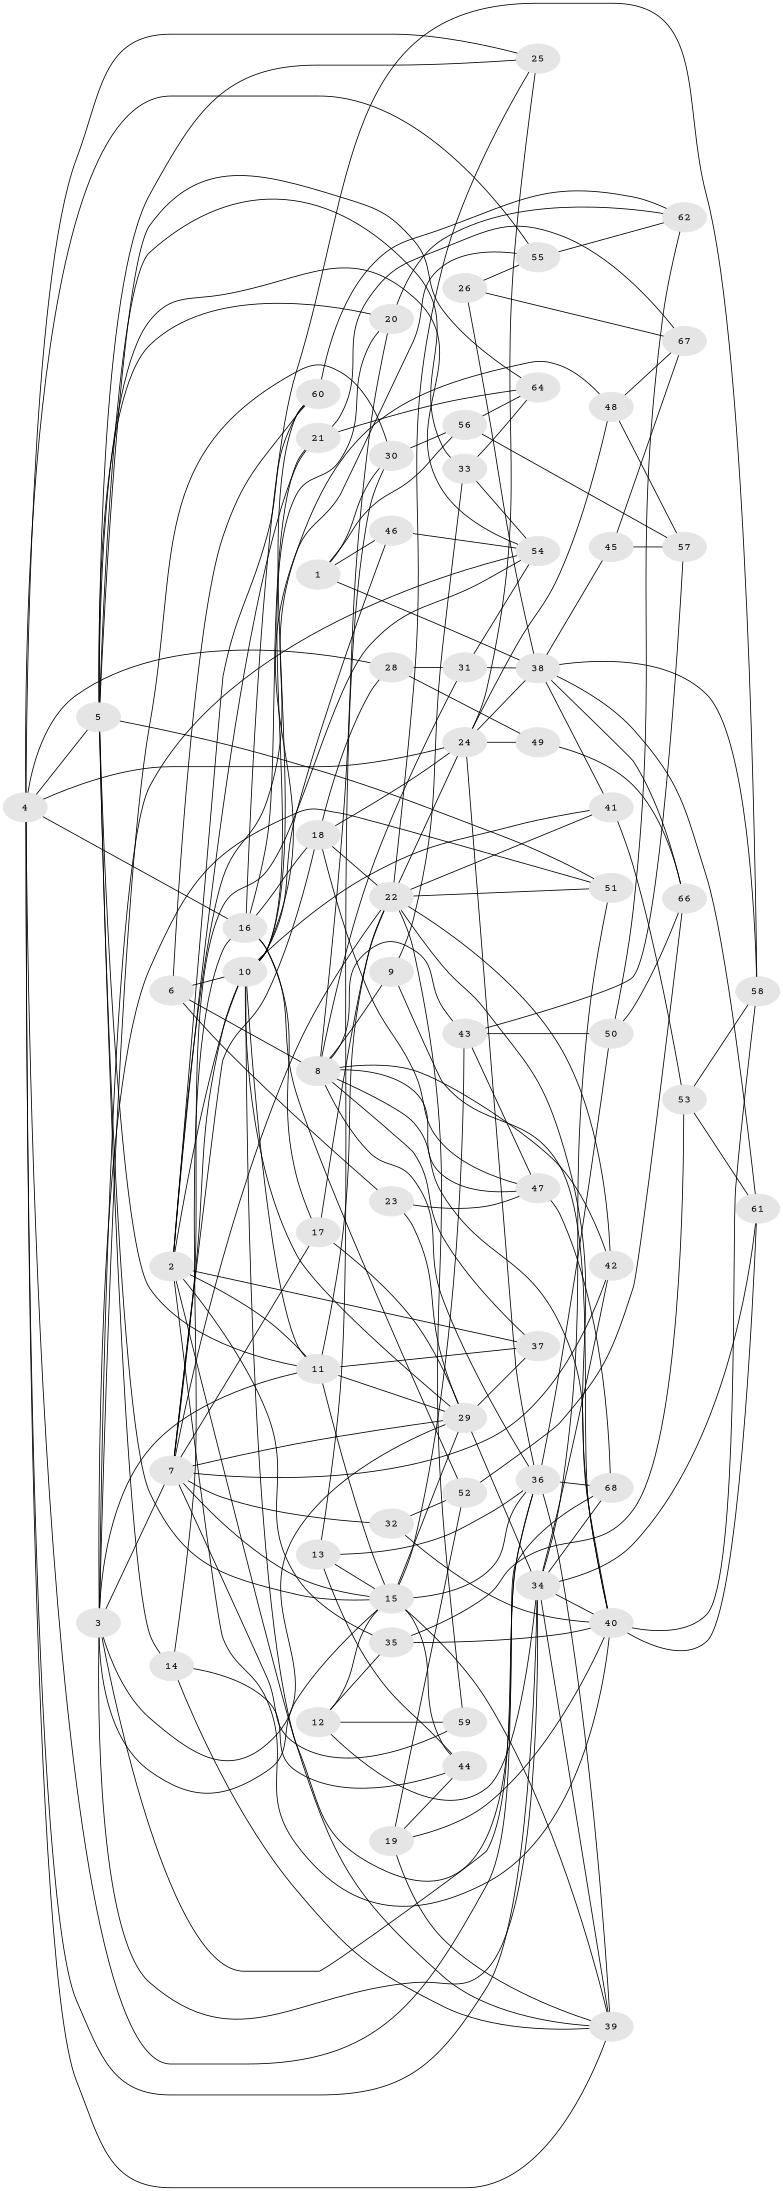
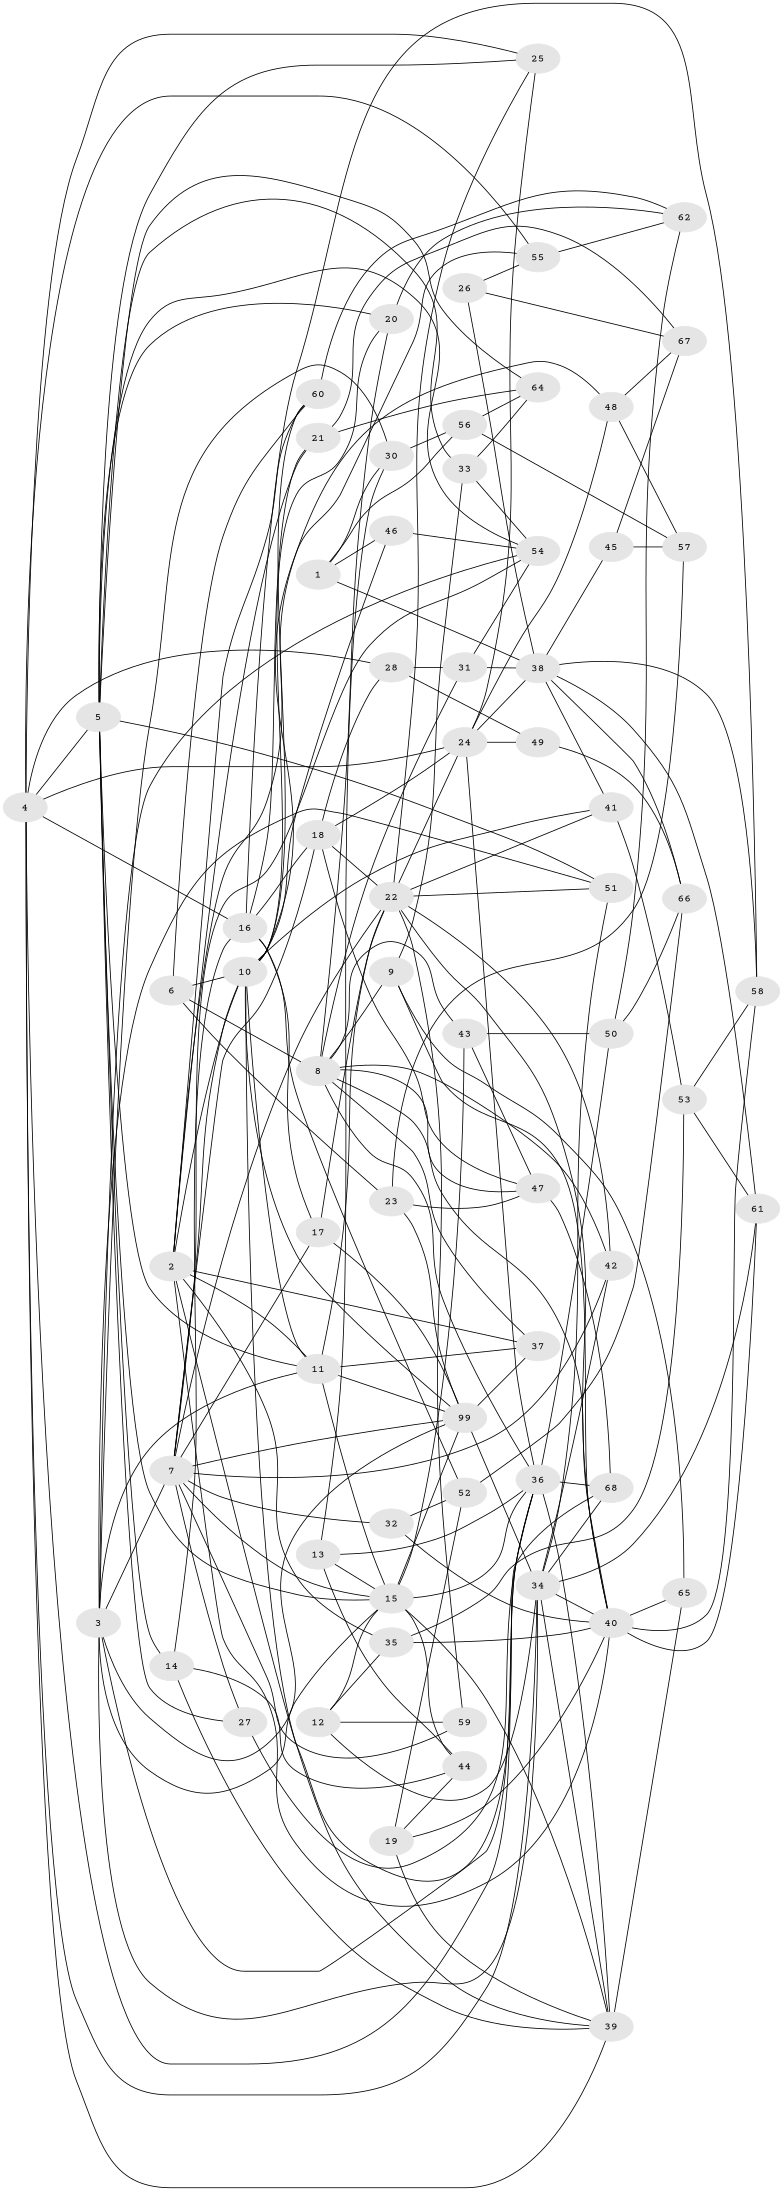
(660, 849) -> (616, 929)
(465, 1418) -> (465, 1418)
none -> (684, 1593)
none -> (245, 1722)
